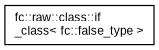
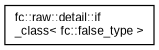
(79, 25) -> (79, 25)
